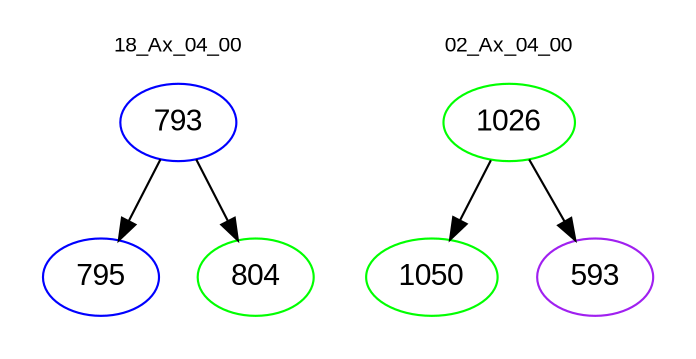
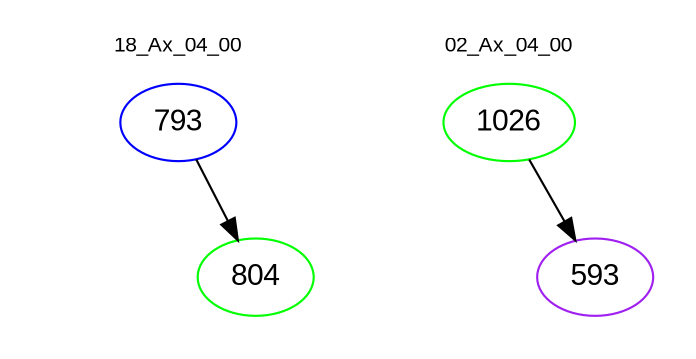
(101, 277) -> none
(432, 277) -> none
